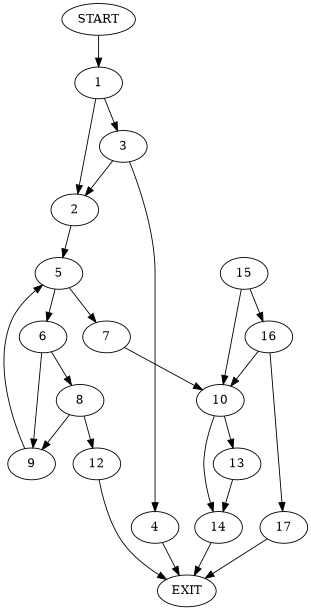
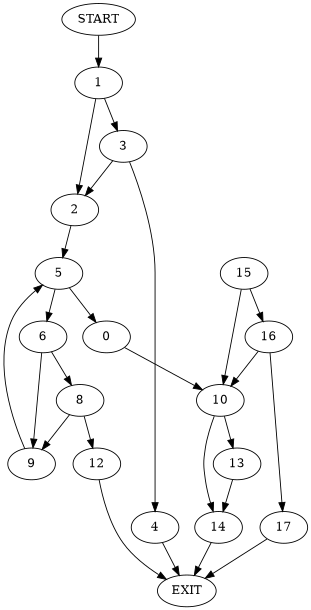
(107, 337) -> (107, 337)
